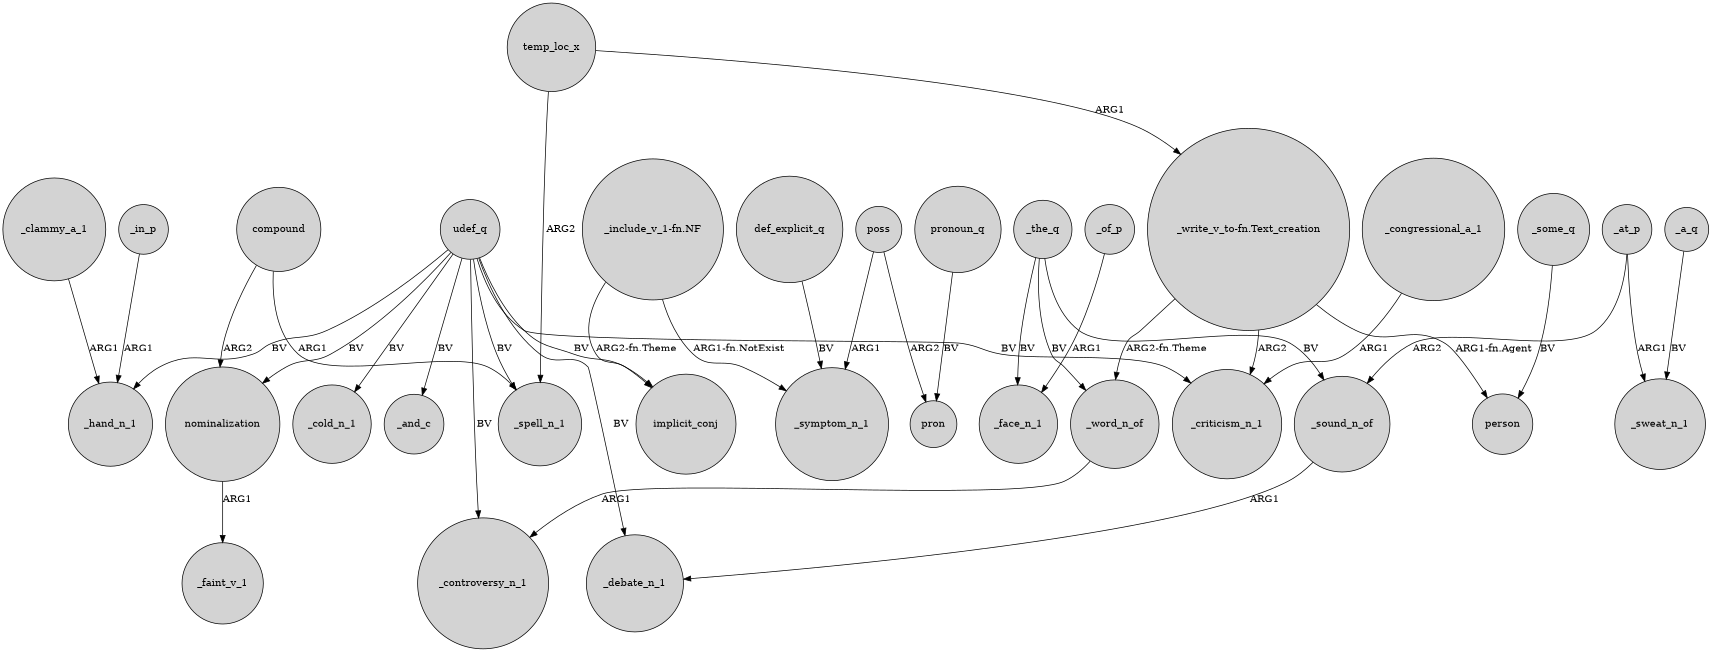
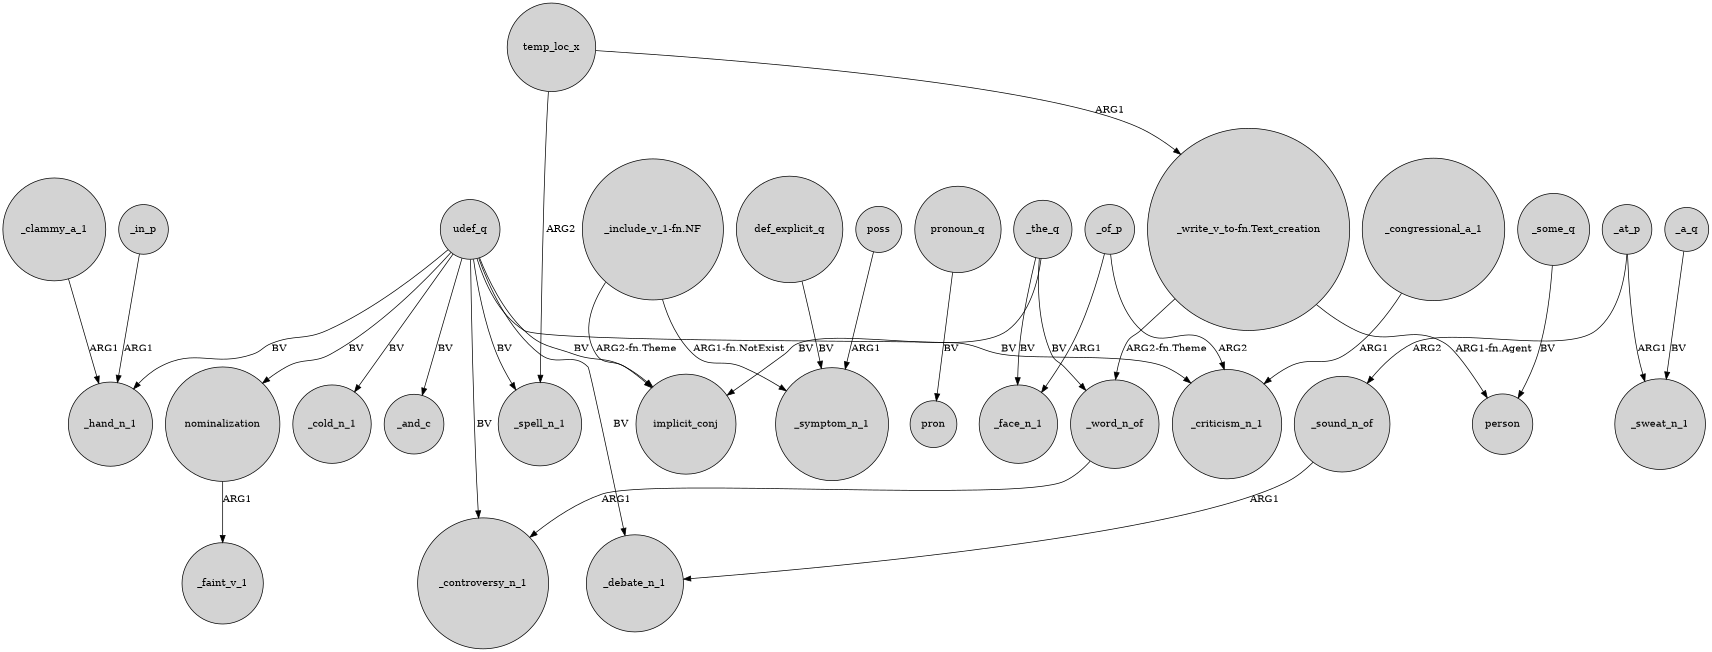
(279, 229) -> none
(902, 324) -> none
(1165, 340) -> (979, 340)
(1257, 349) -> (1146, 334)
